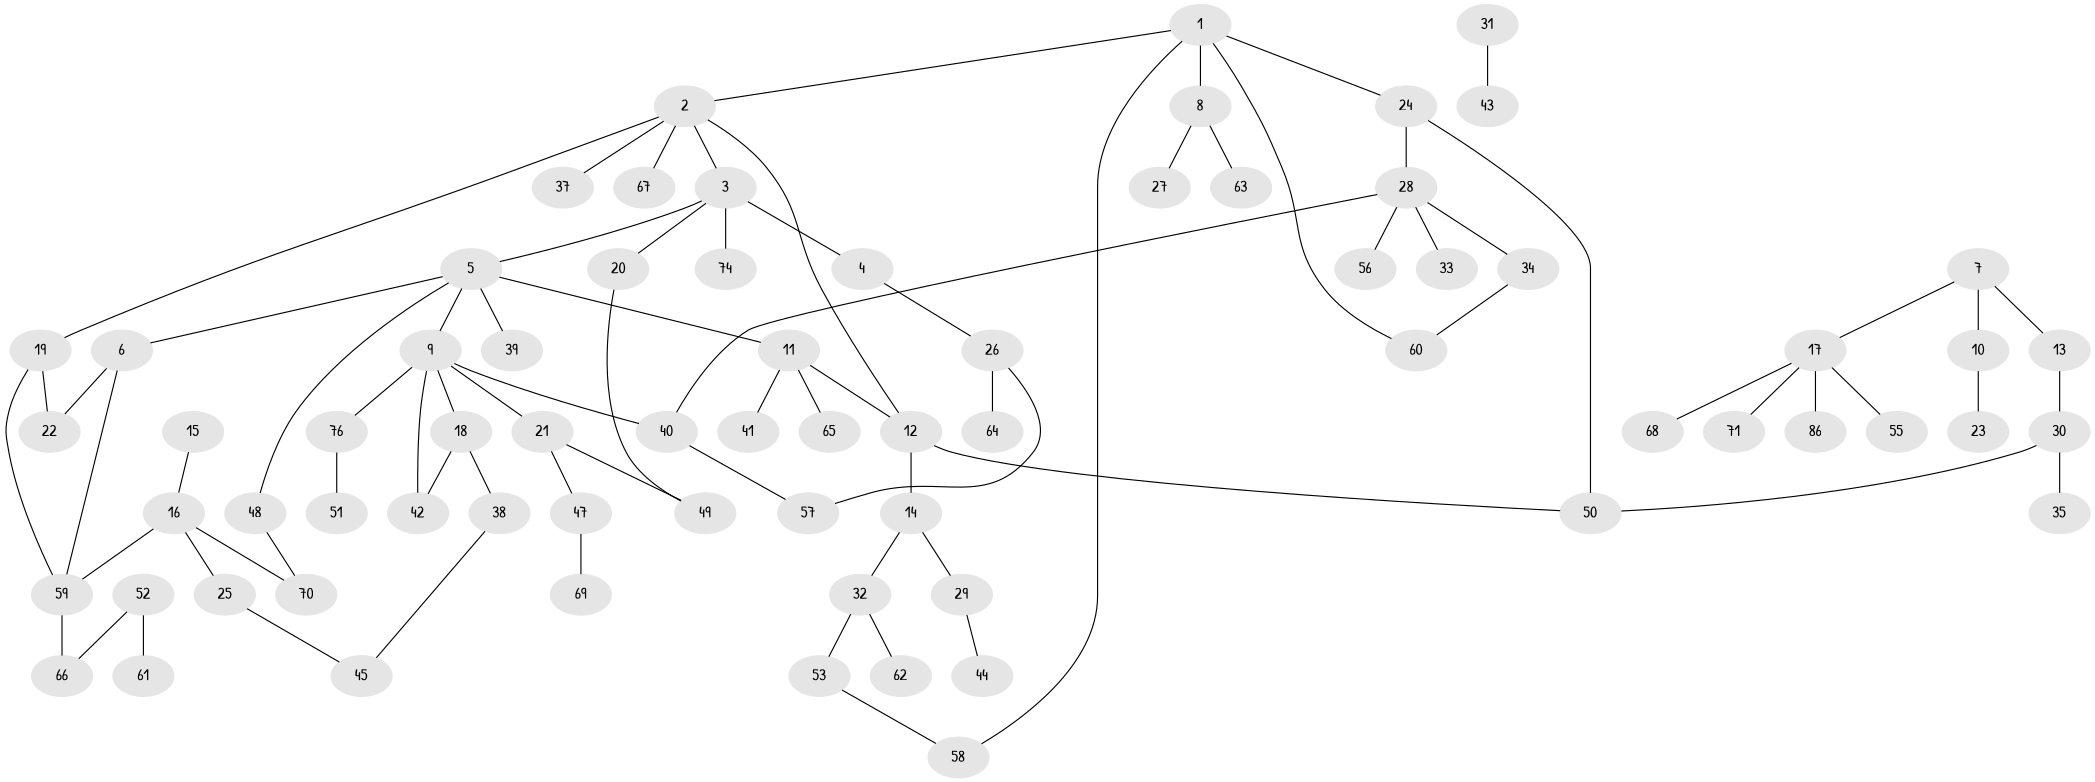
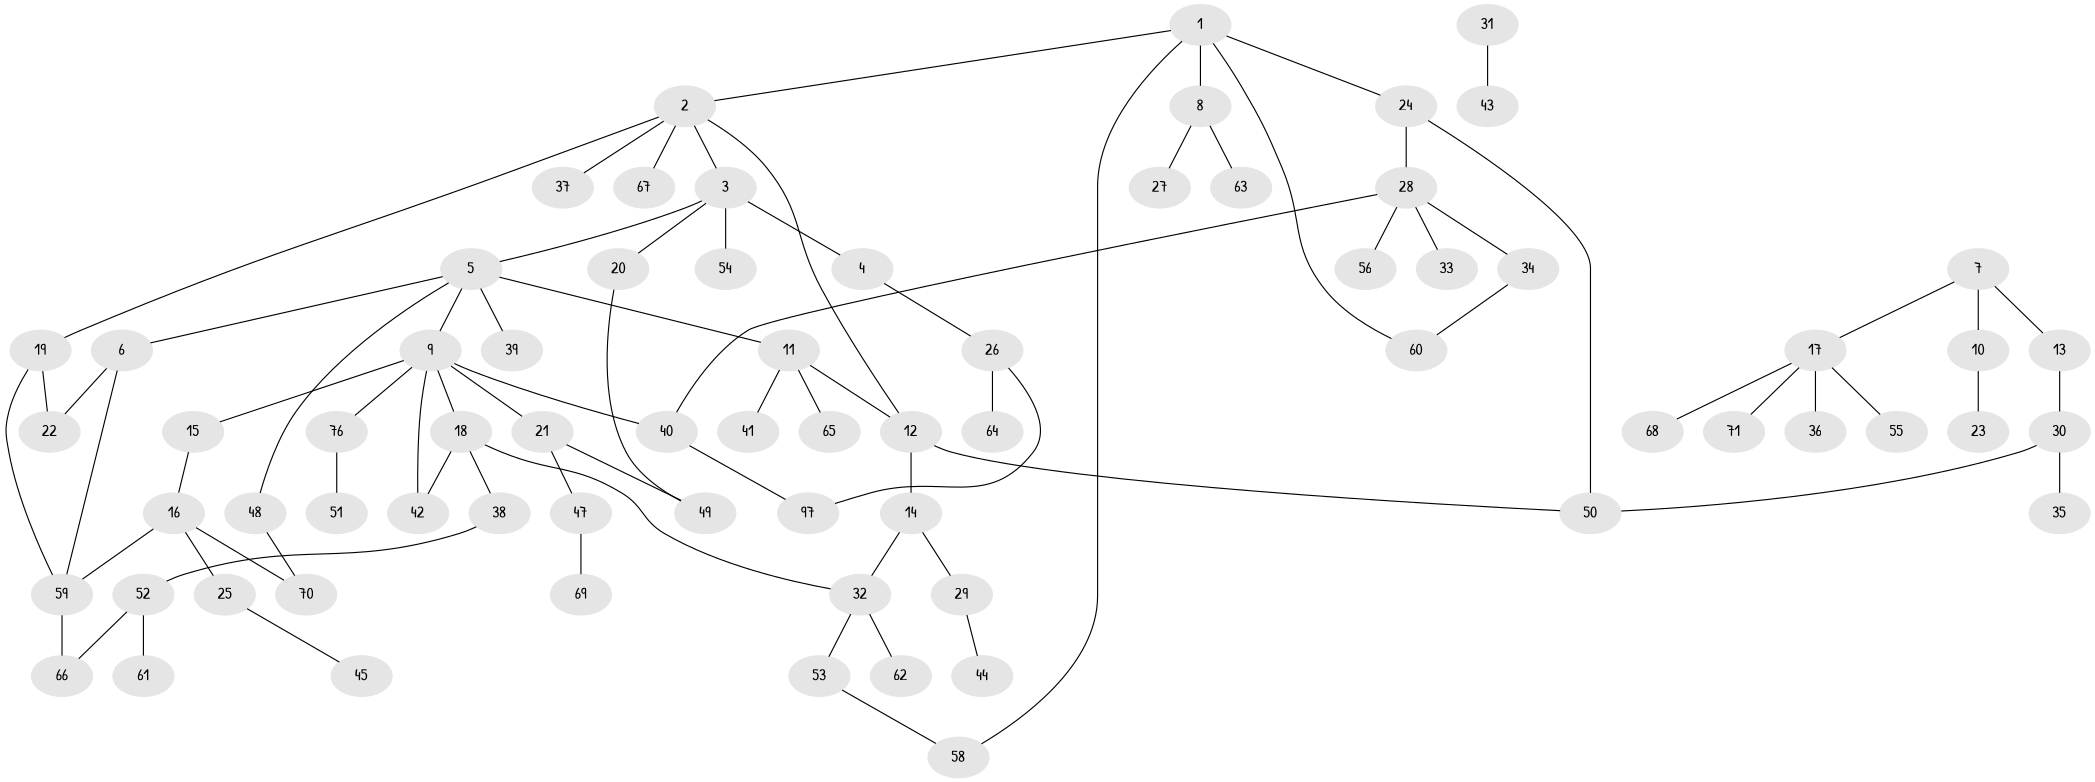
(726, 269) -> (726, 269)
none -> (298, 396)
(1815, 432) -> (1815, 432)
(808, 513) -> (808, 513)
none -> (653, 525)
(431, 595) -> (321, 554)
